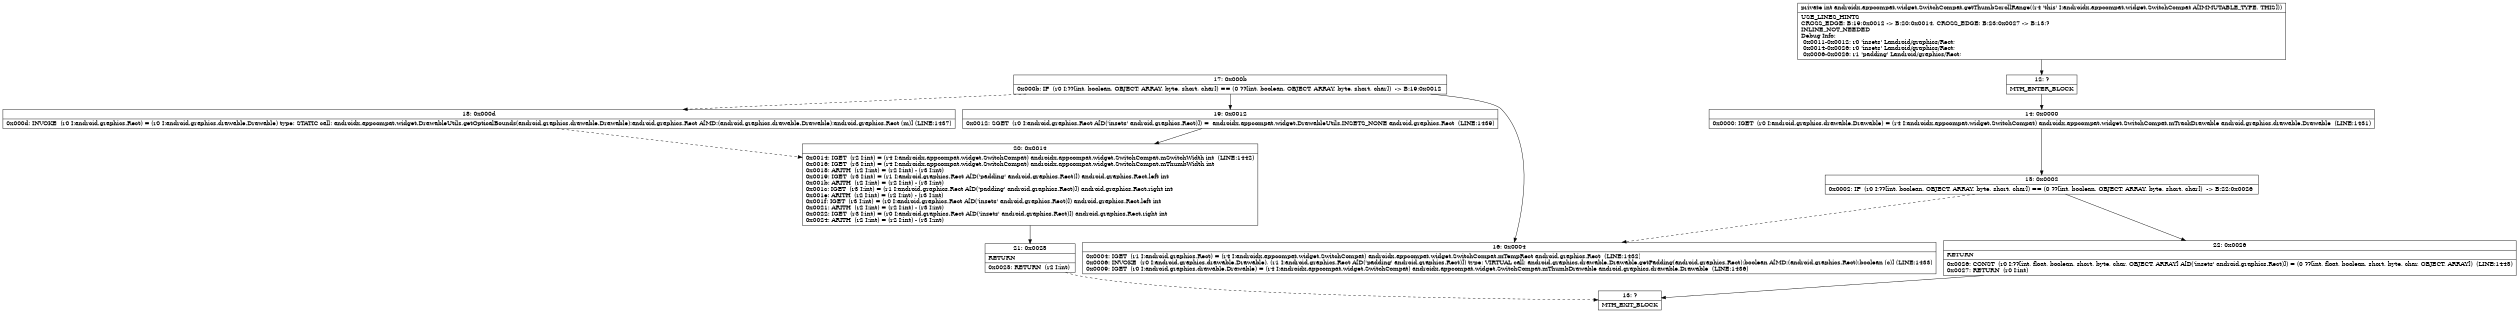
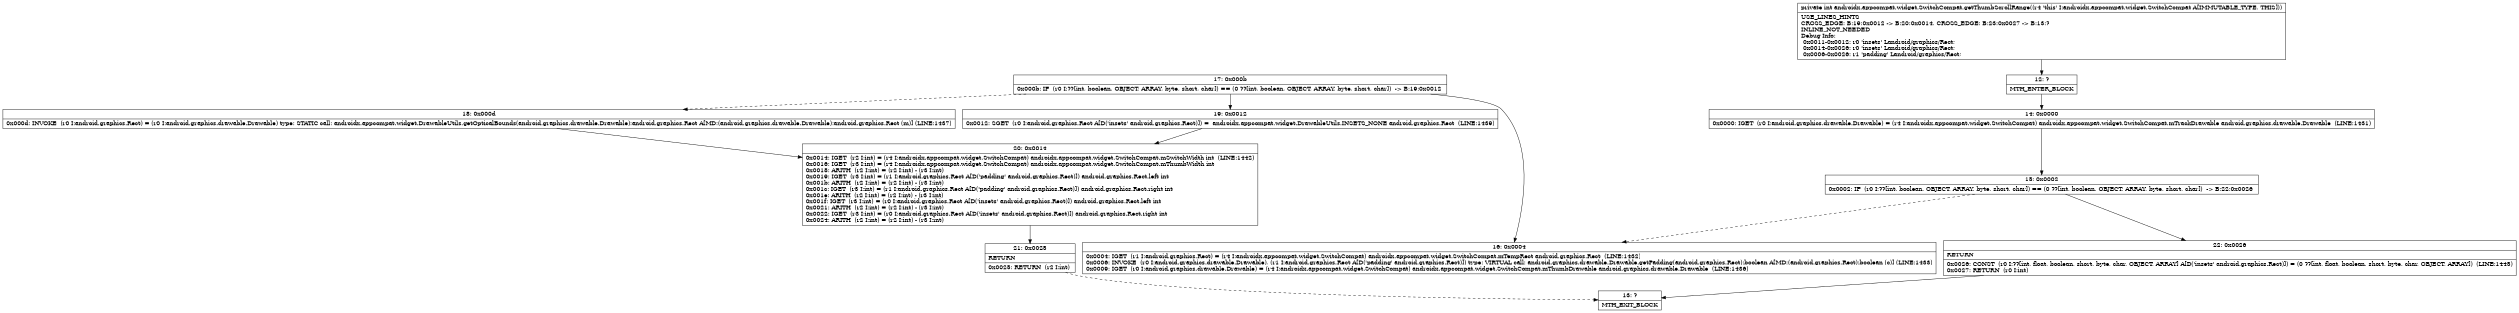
(677, 143) -> (677, 143)
